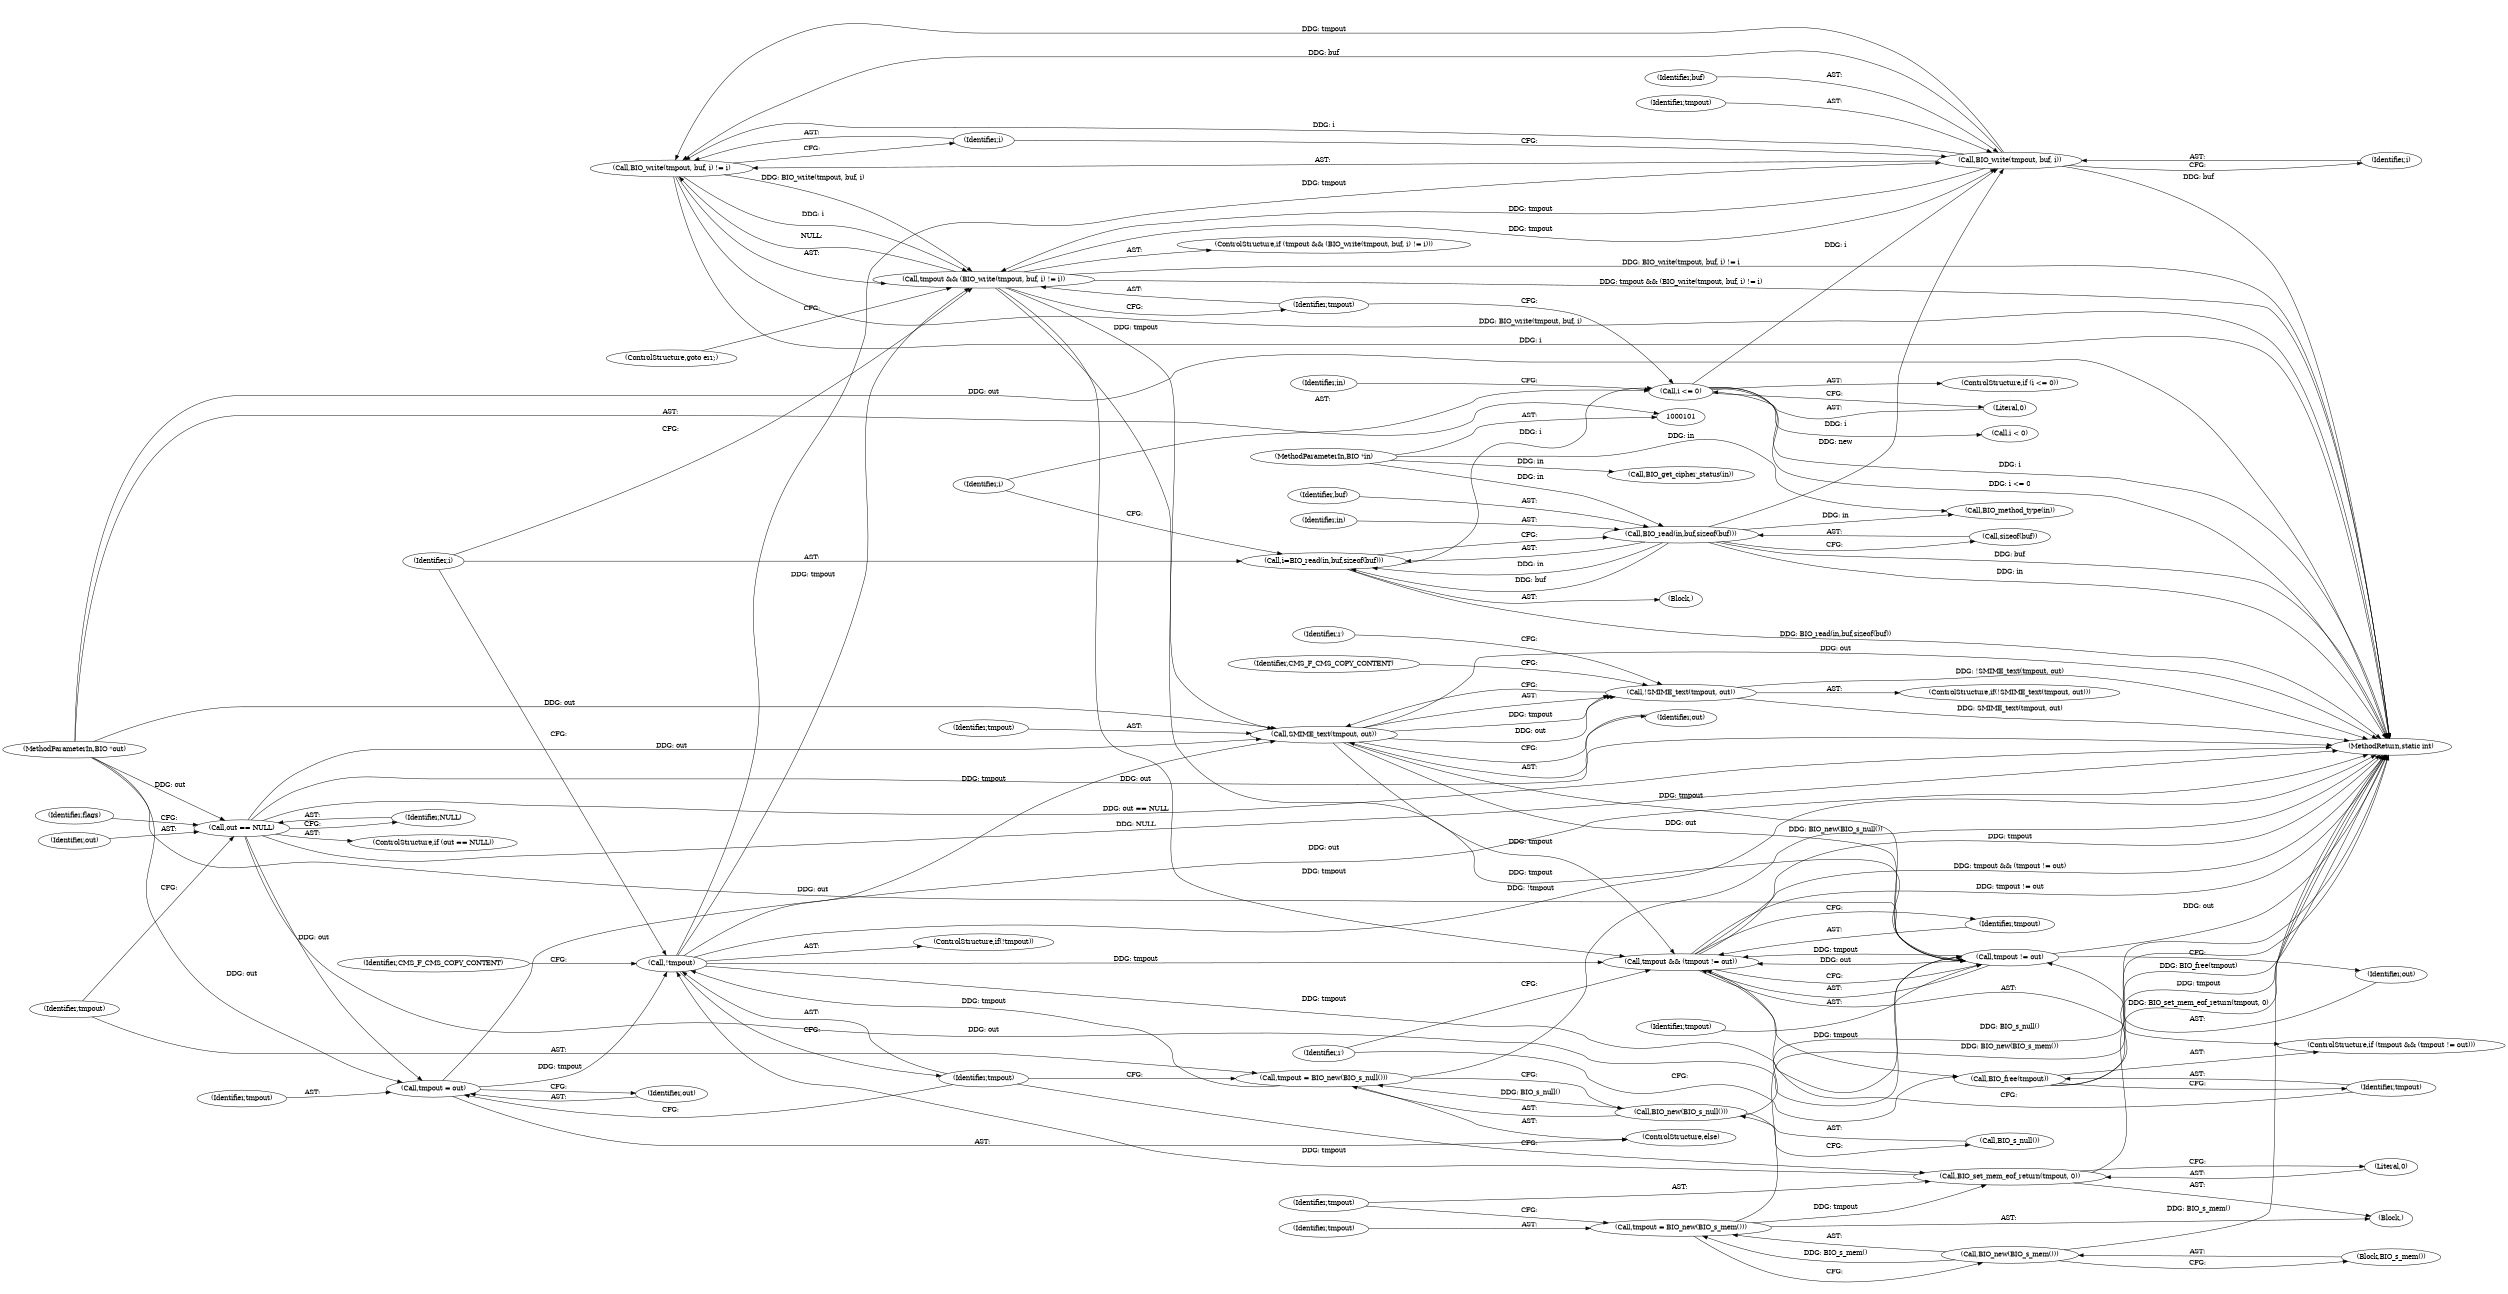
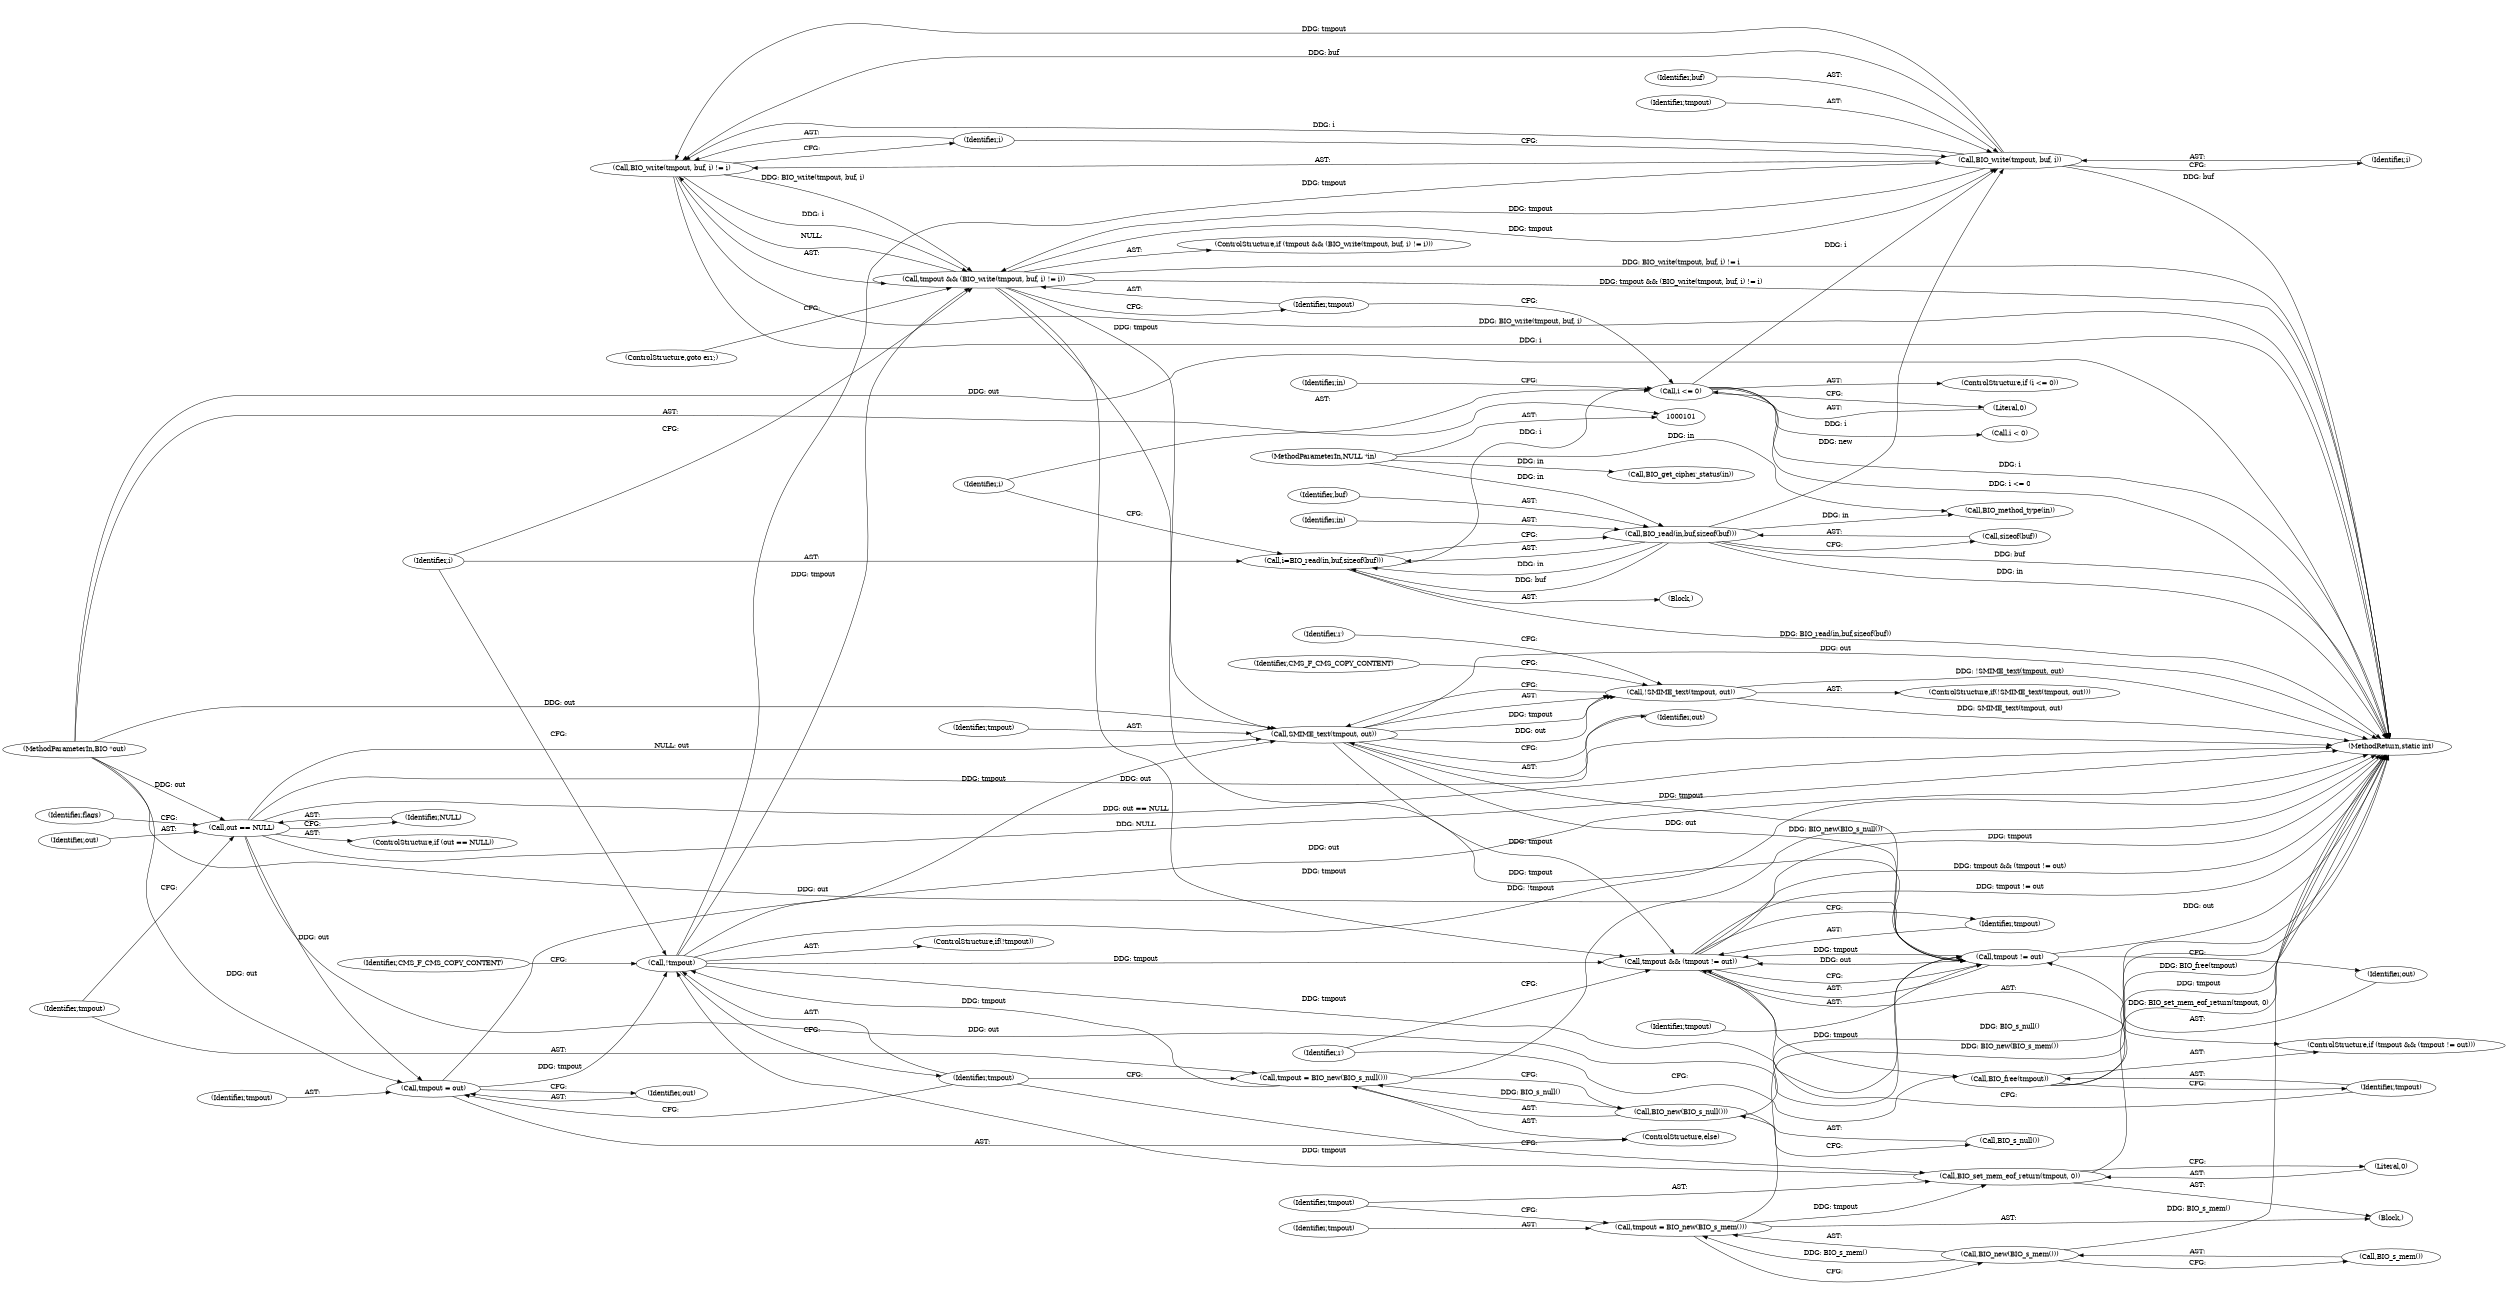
(1324, 457) -> (1324, 457)
(672, 746) -> (672, 746)
(2391, 1257) -> (2391, 1257)
